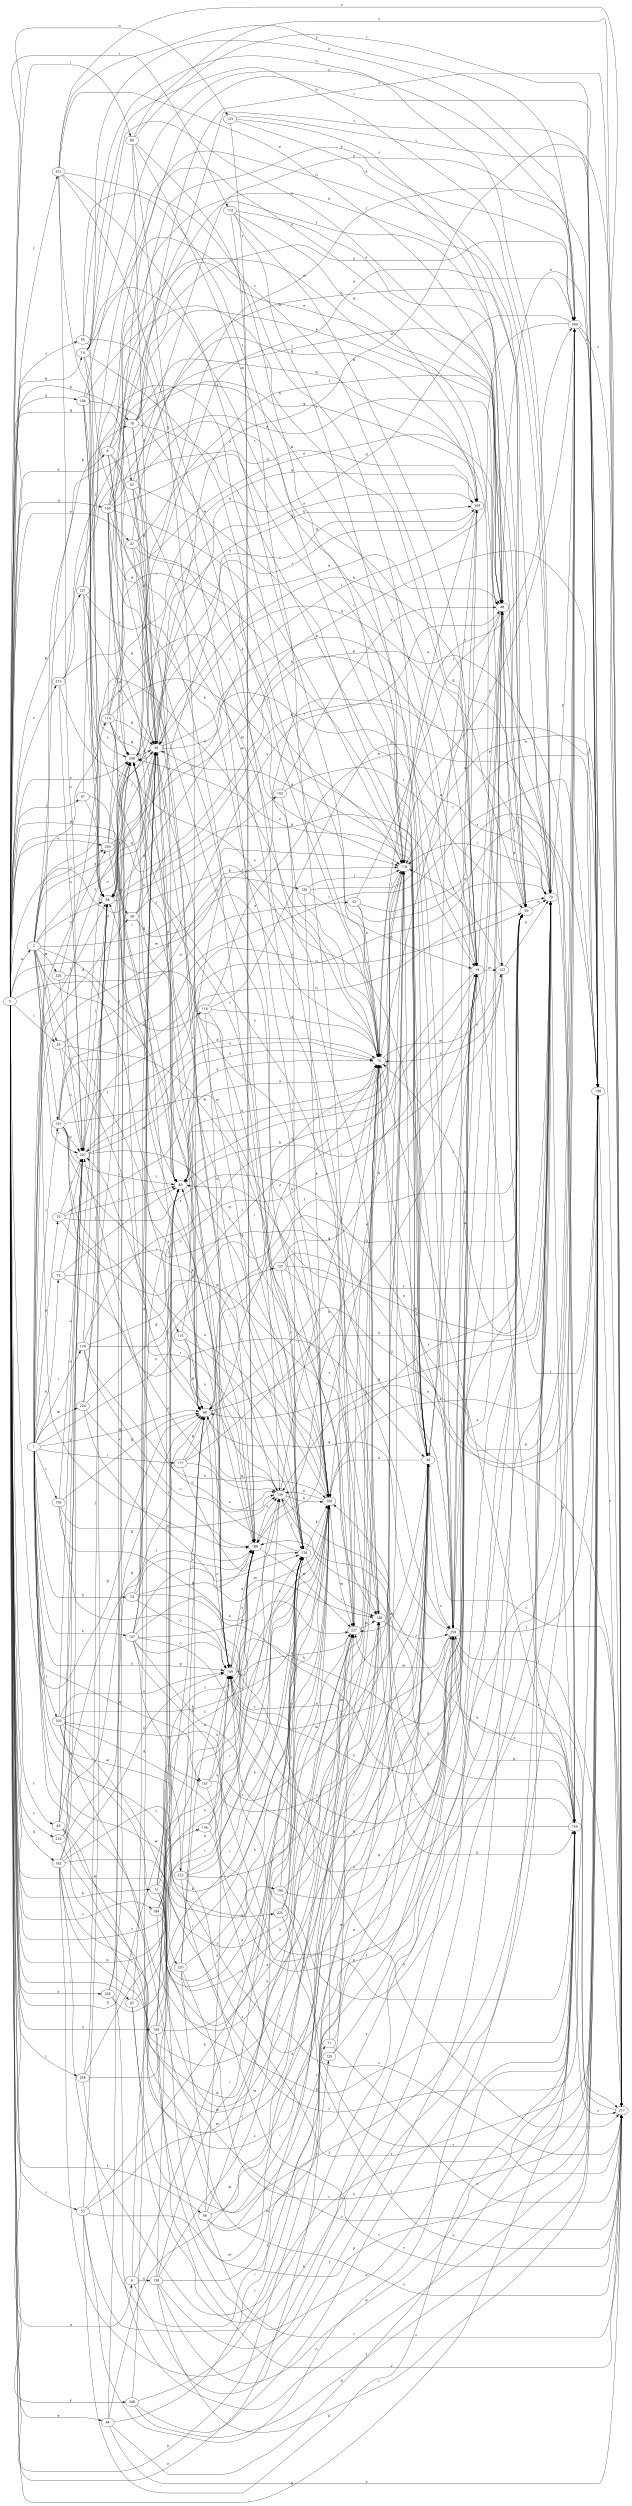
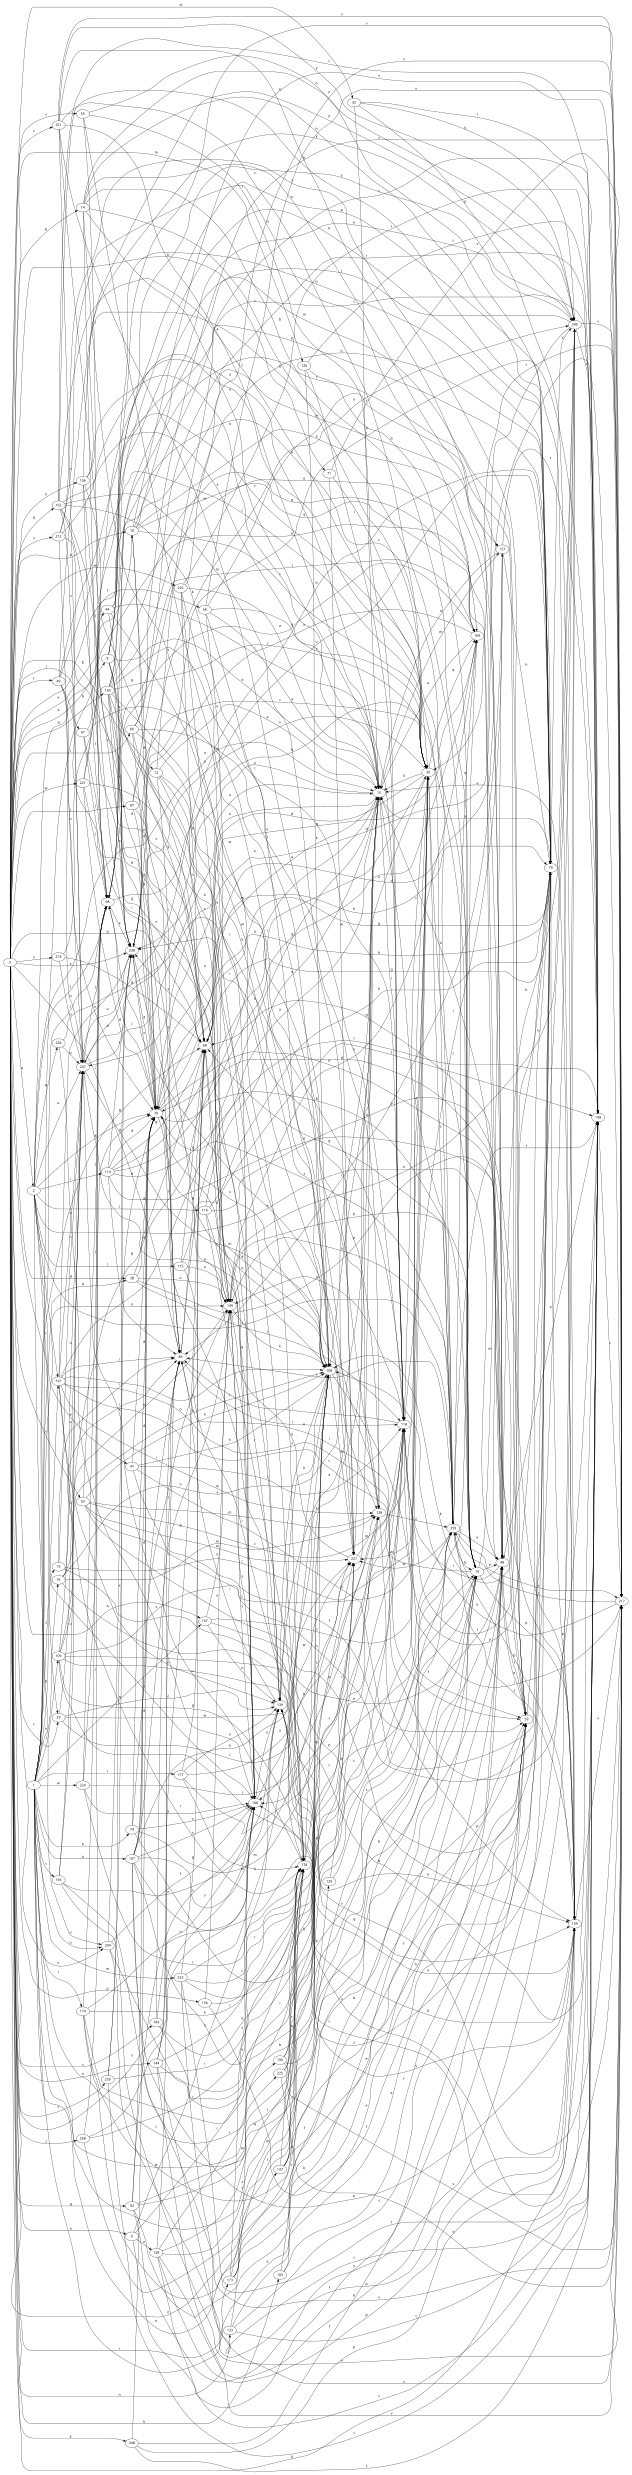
(203, 1204) -> none
